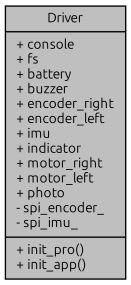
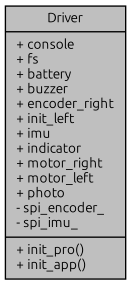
(61, 119) -> (45, 119)
